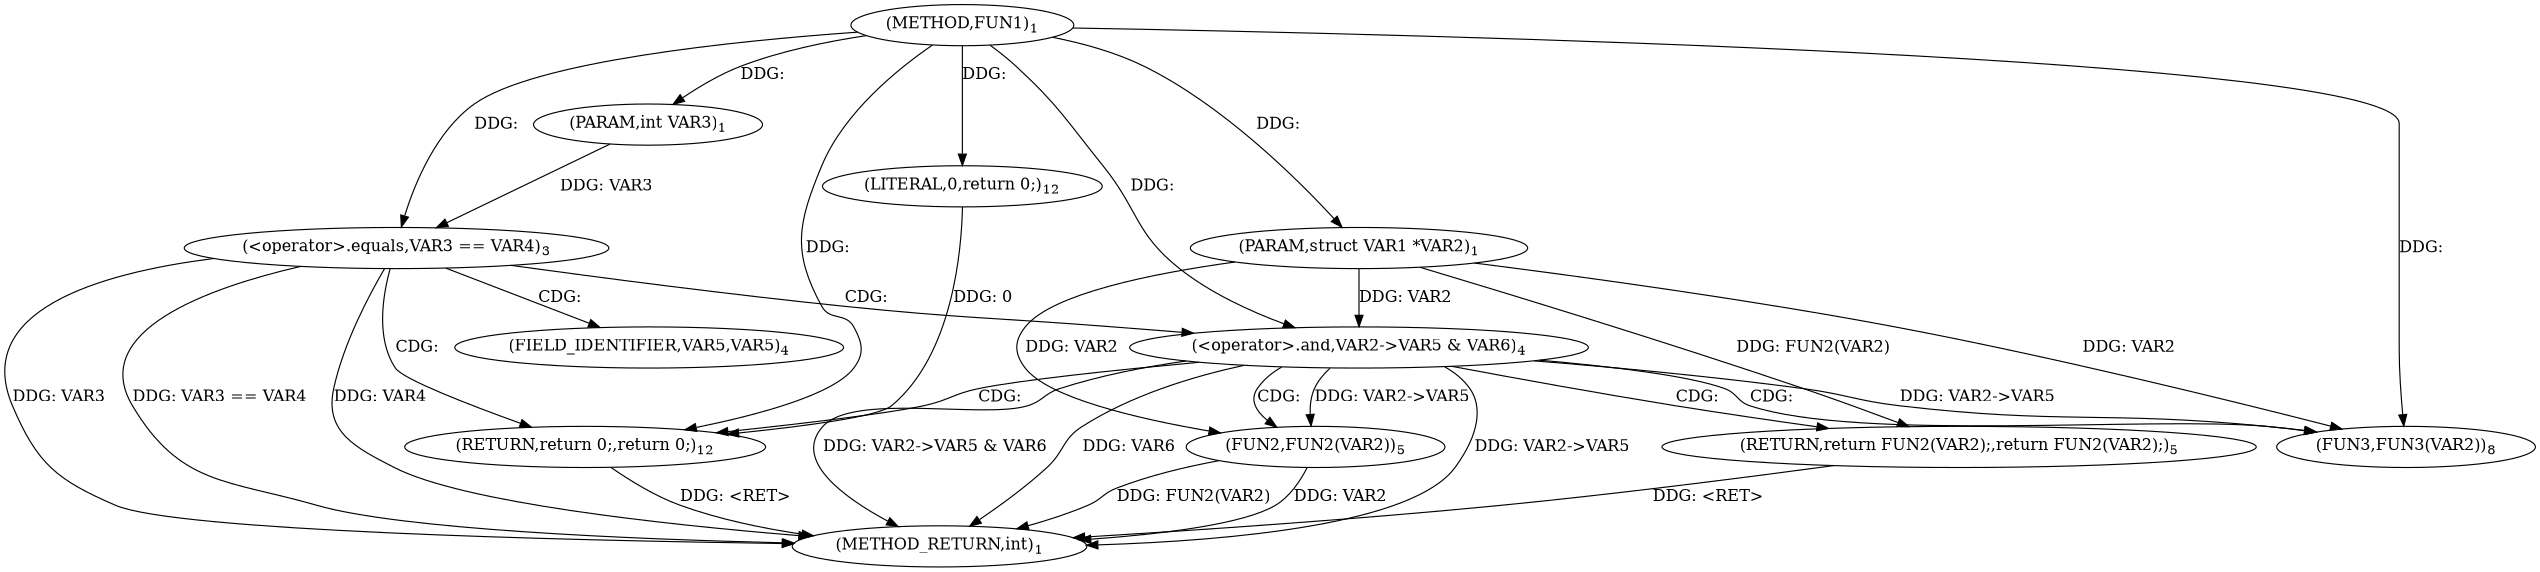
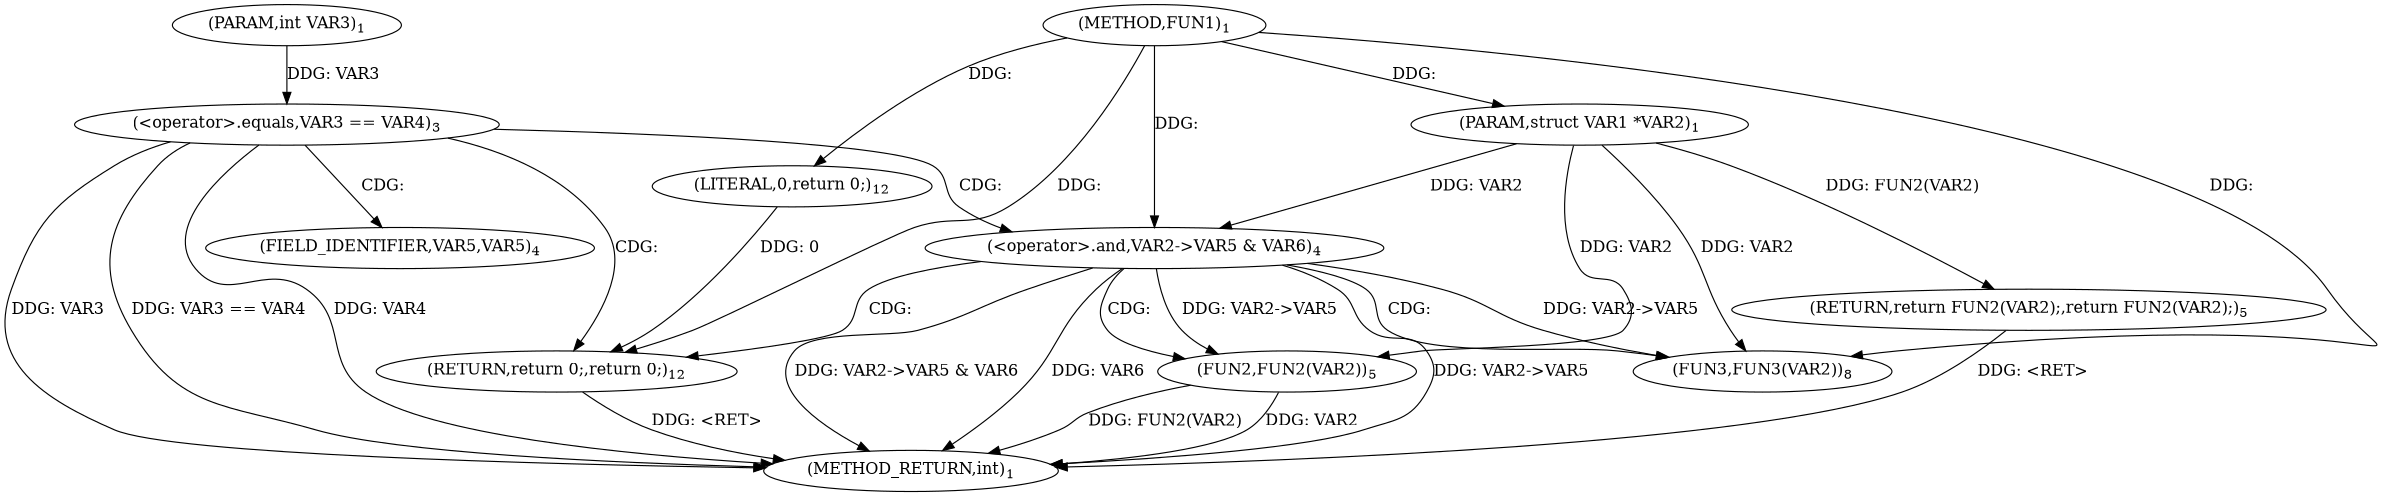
(771, 56) -> none
(596, 64) -> none
(1634, 399) -> none
